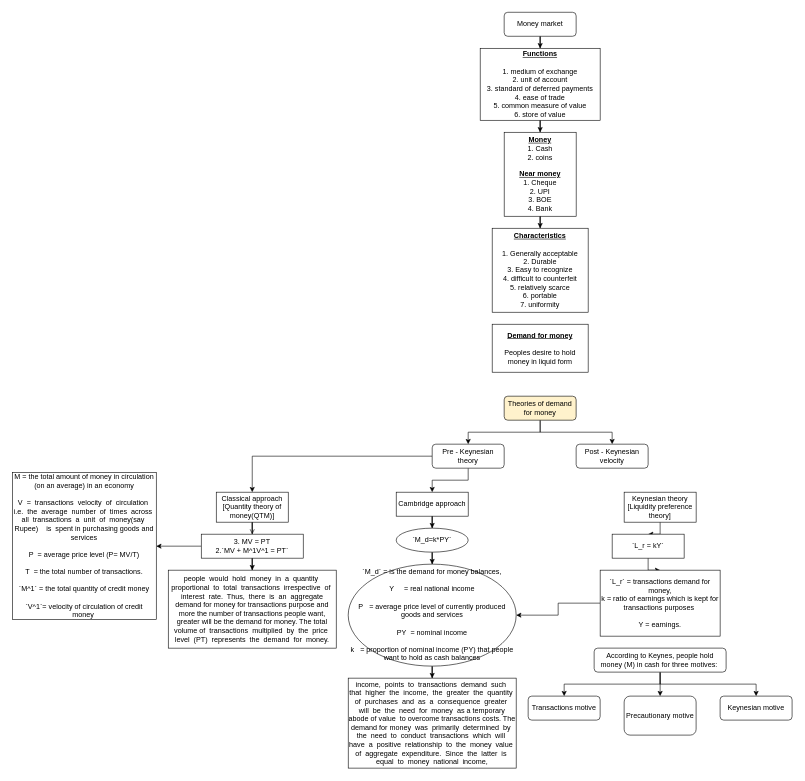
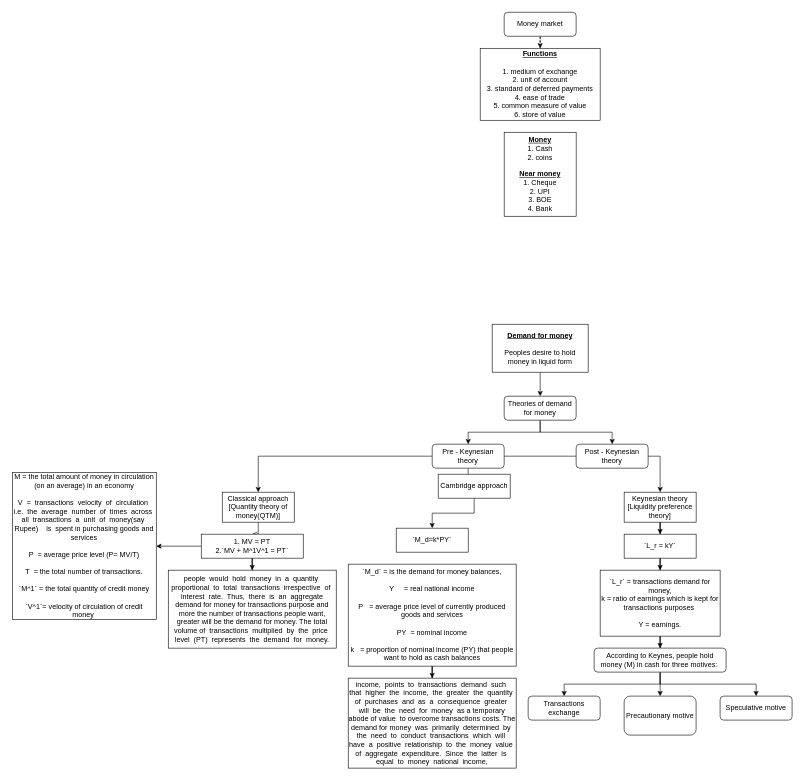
(540, 44) -> (540, 44)
(540, 128) -> none
(540, 224) -> none
(540, 270) -> none
none -> (540, 390)
(540, 408) -> (540, 408)
none -> (605, 456)
(612, 456) -> (612, 456)
(432, 504) -> (474, 486)
(252, 507) -> (258, 507)
(432, 540) -> (432, 540)
(252, 546) -> (252, 546)
(648, 546) -> (660, 546)
(432, 560) -> none
(558, 603) -> (660, 644)
(432, 615) -> (432, 615)
(564, 708) -> (564, 708)
(756, 708) -> (756, 708)
